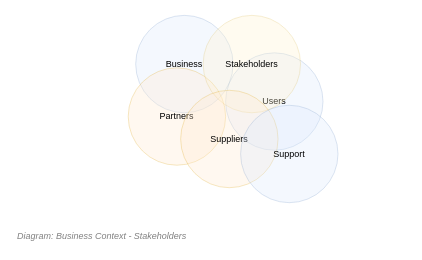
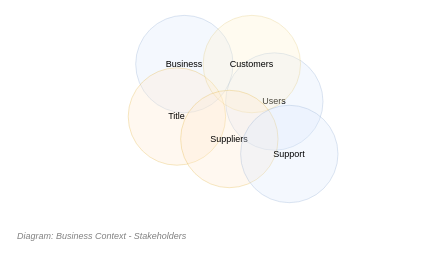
(252, 64) -> (252, 64)
(177, 117) -> (177, 117)
